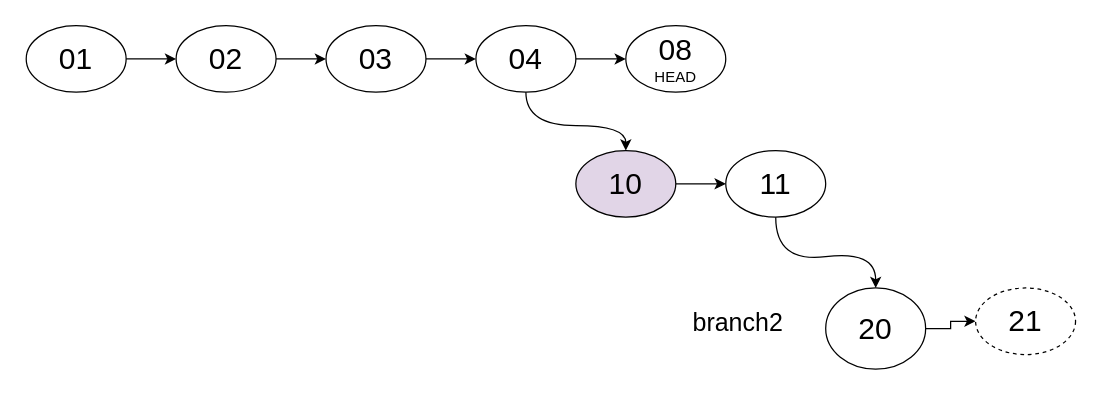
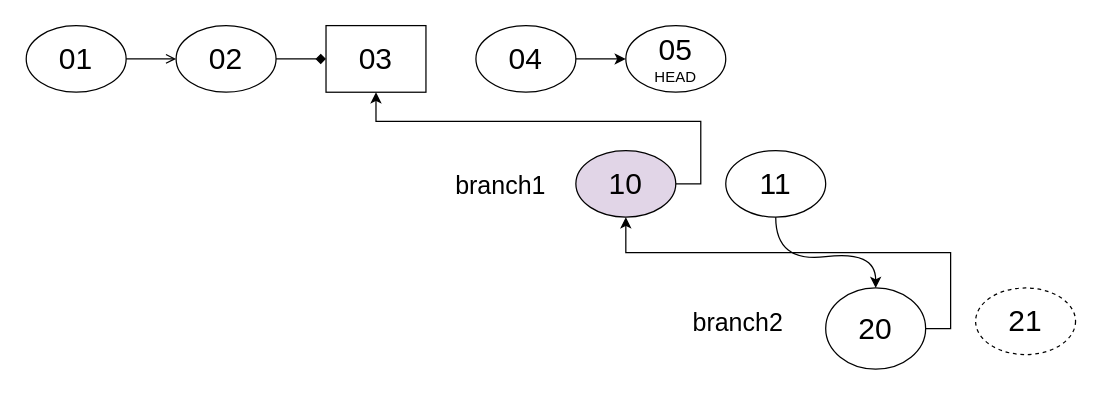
(166, 59) -> (168, 59)
(316, 59) -> (315, 59)
(376, 59) -> (376, 59)
(447, 59) -> none
(676, 59) -> (676, 59)
(590, 126) -> none
none -> (501, 184)
(708, 184) -> (661, 122)
(959, 322) -> (910, 253)
